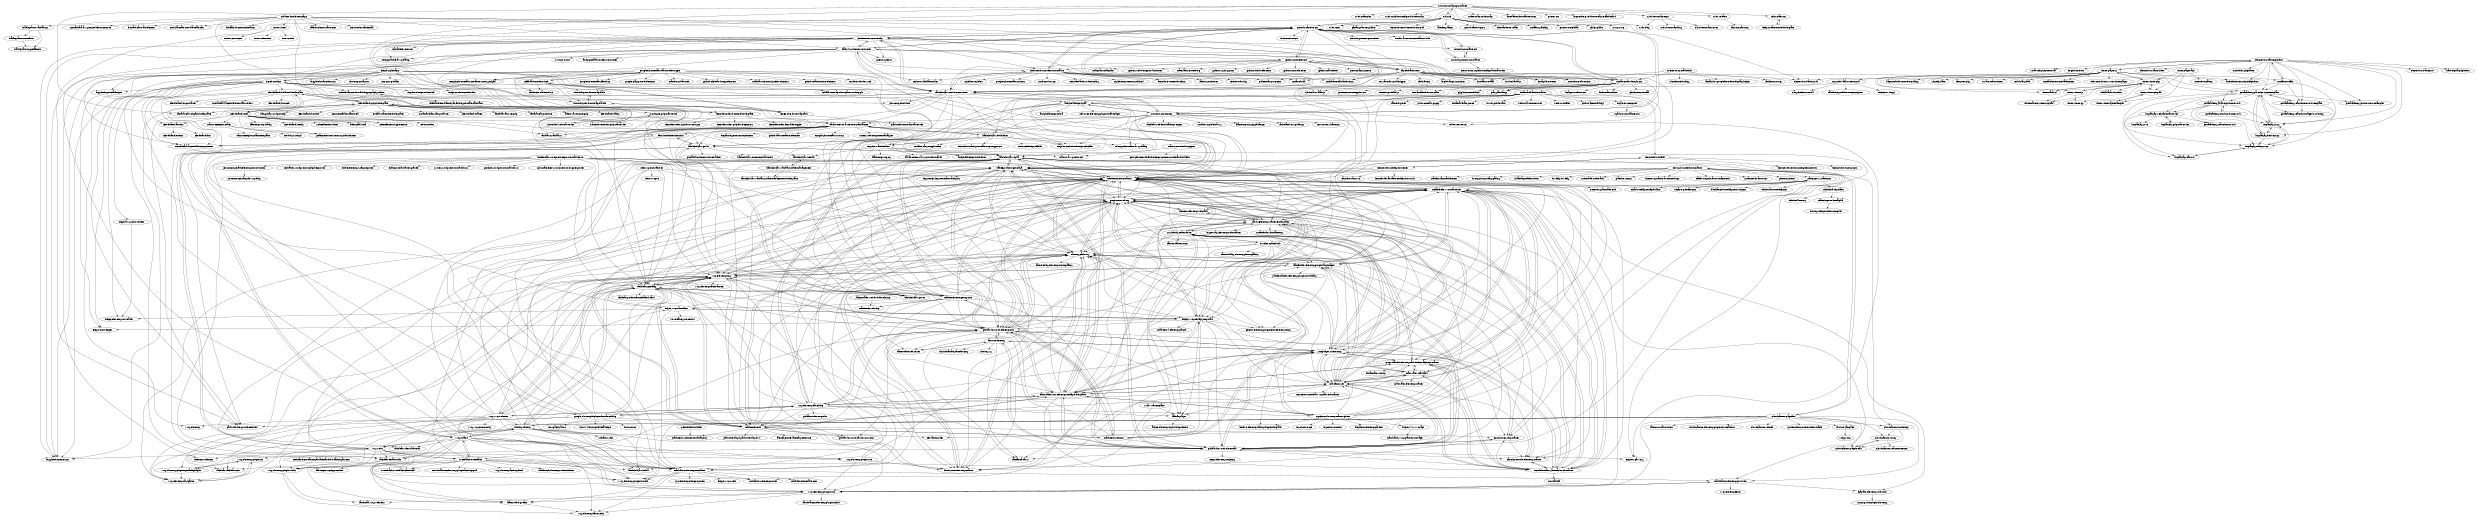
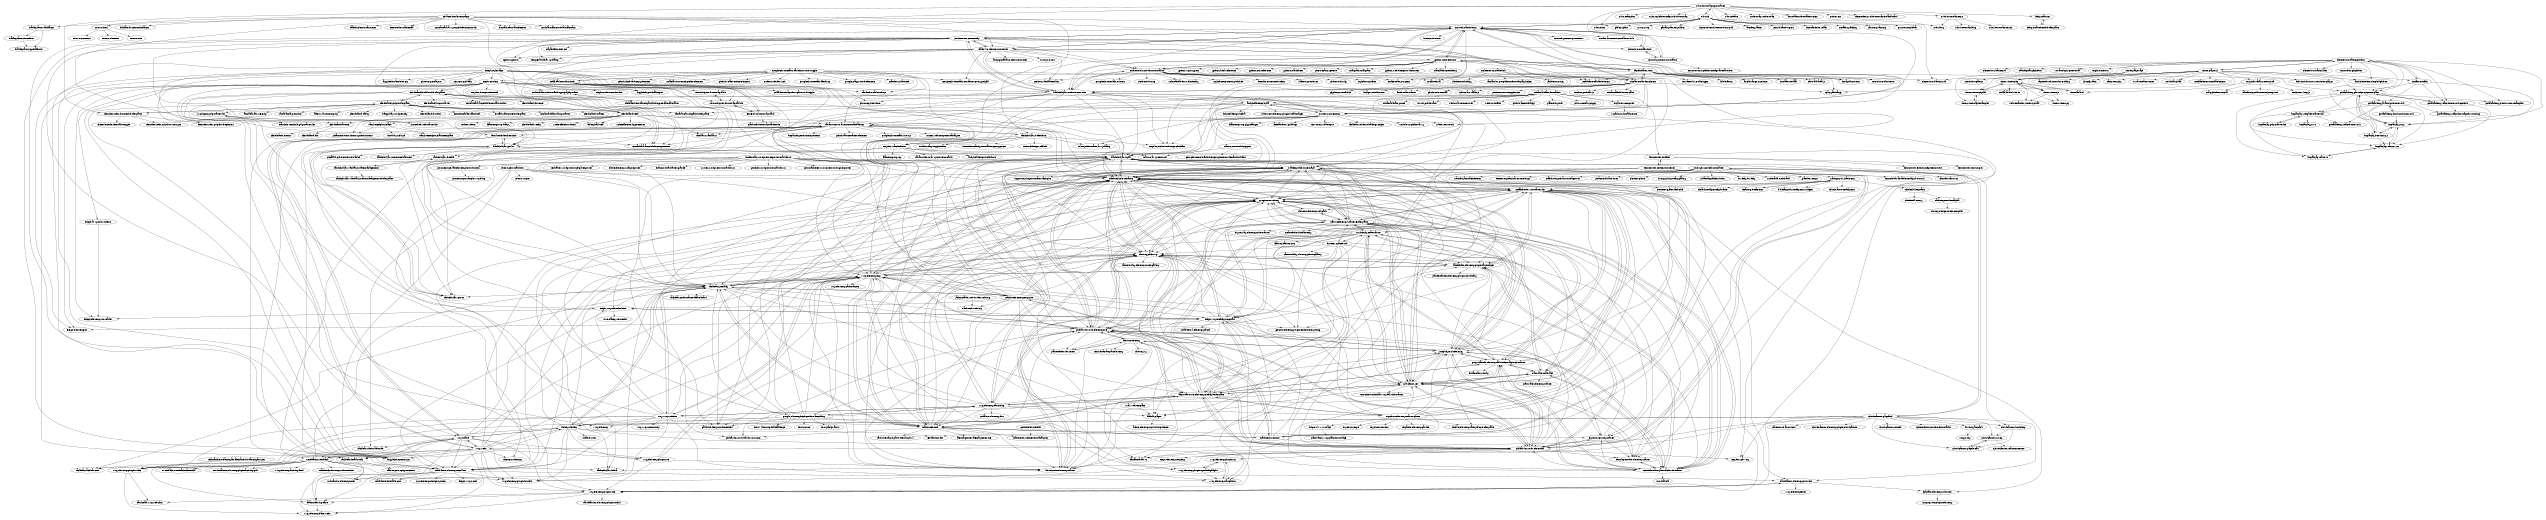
(1729, 22) -> (1788, 23)
(660, 71) -> (795, 71)
(1513, 82) -> (1817, 82)
(2301, 103) -> (2448, 103)
(676, 308) -> (613, 308)
none -> (473, 444)
